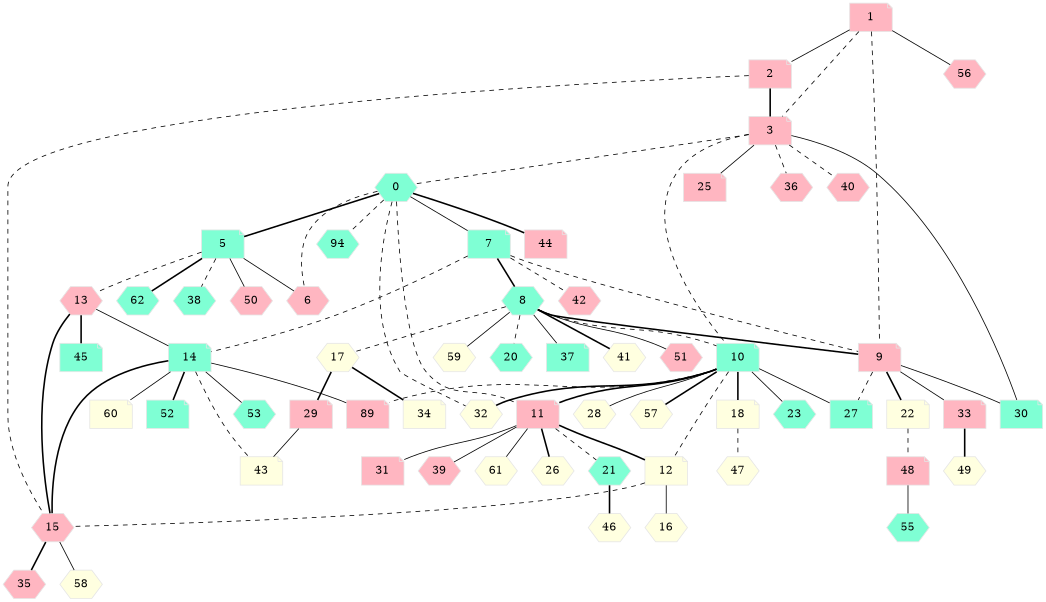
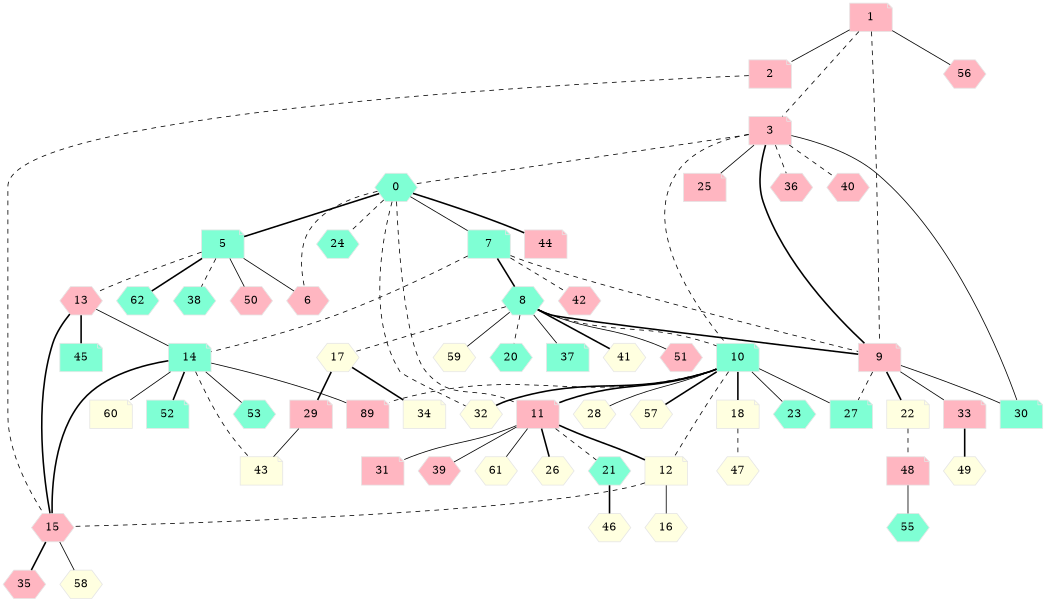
(770, 102) -> (789, 255)
(338, 244) -> (338, 244)
